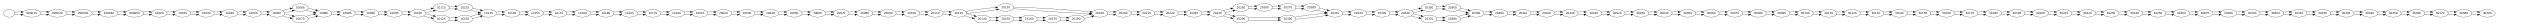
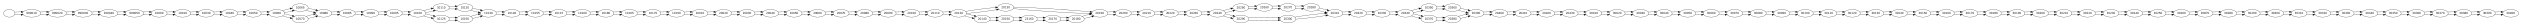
none -> (2511, 13)
